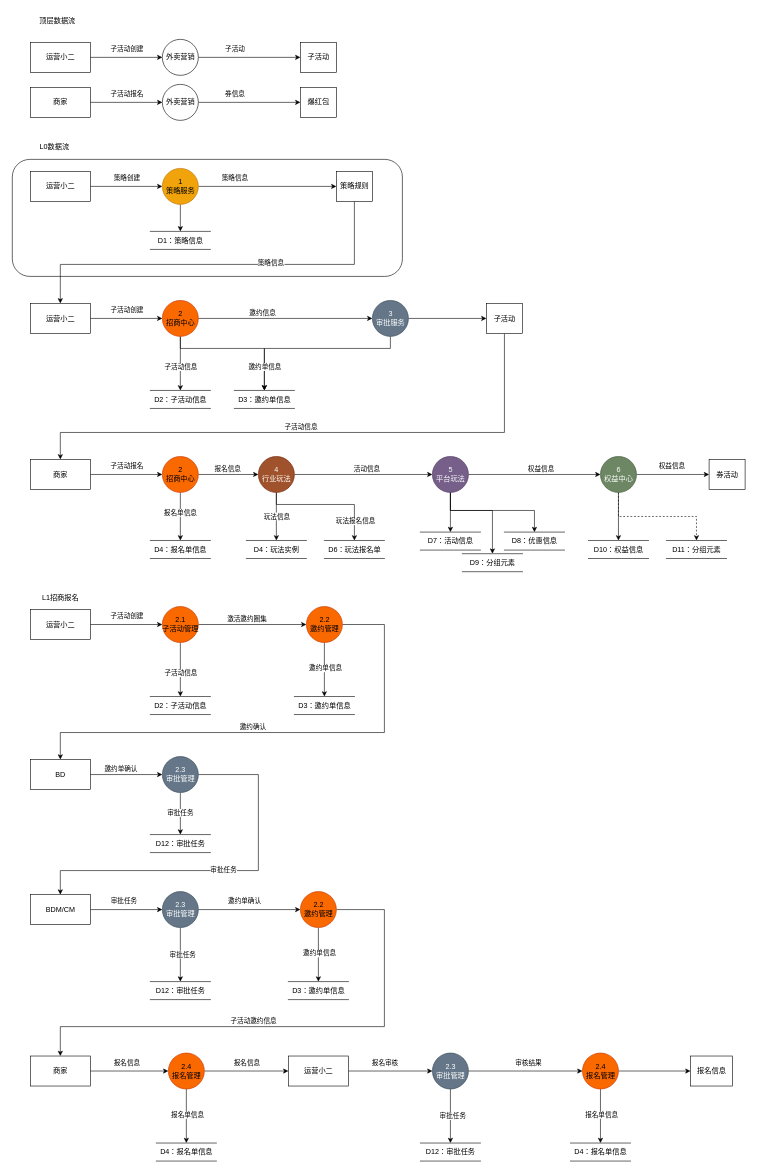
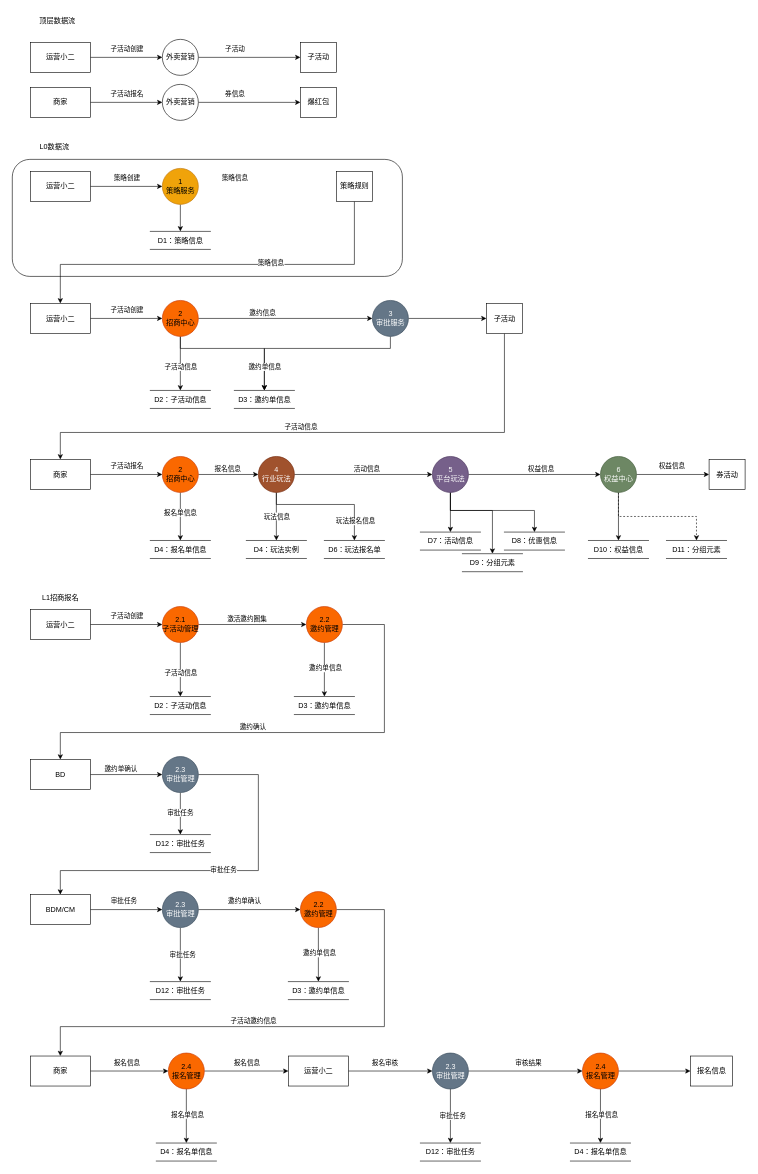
(265, 186) -> none
